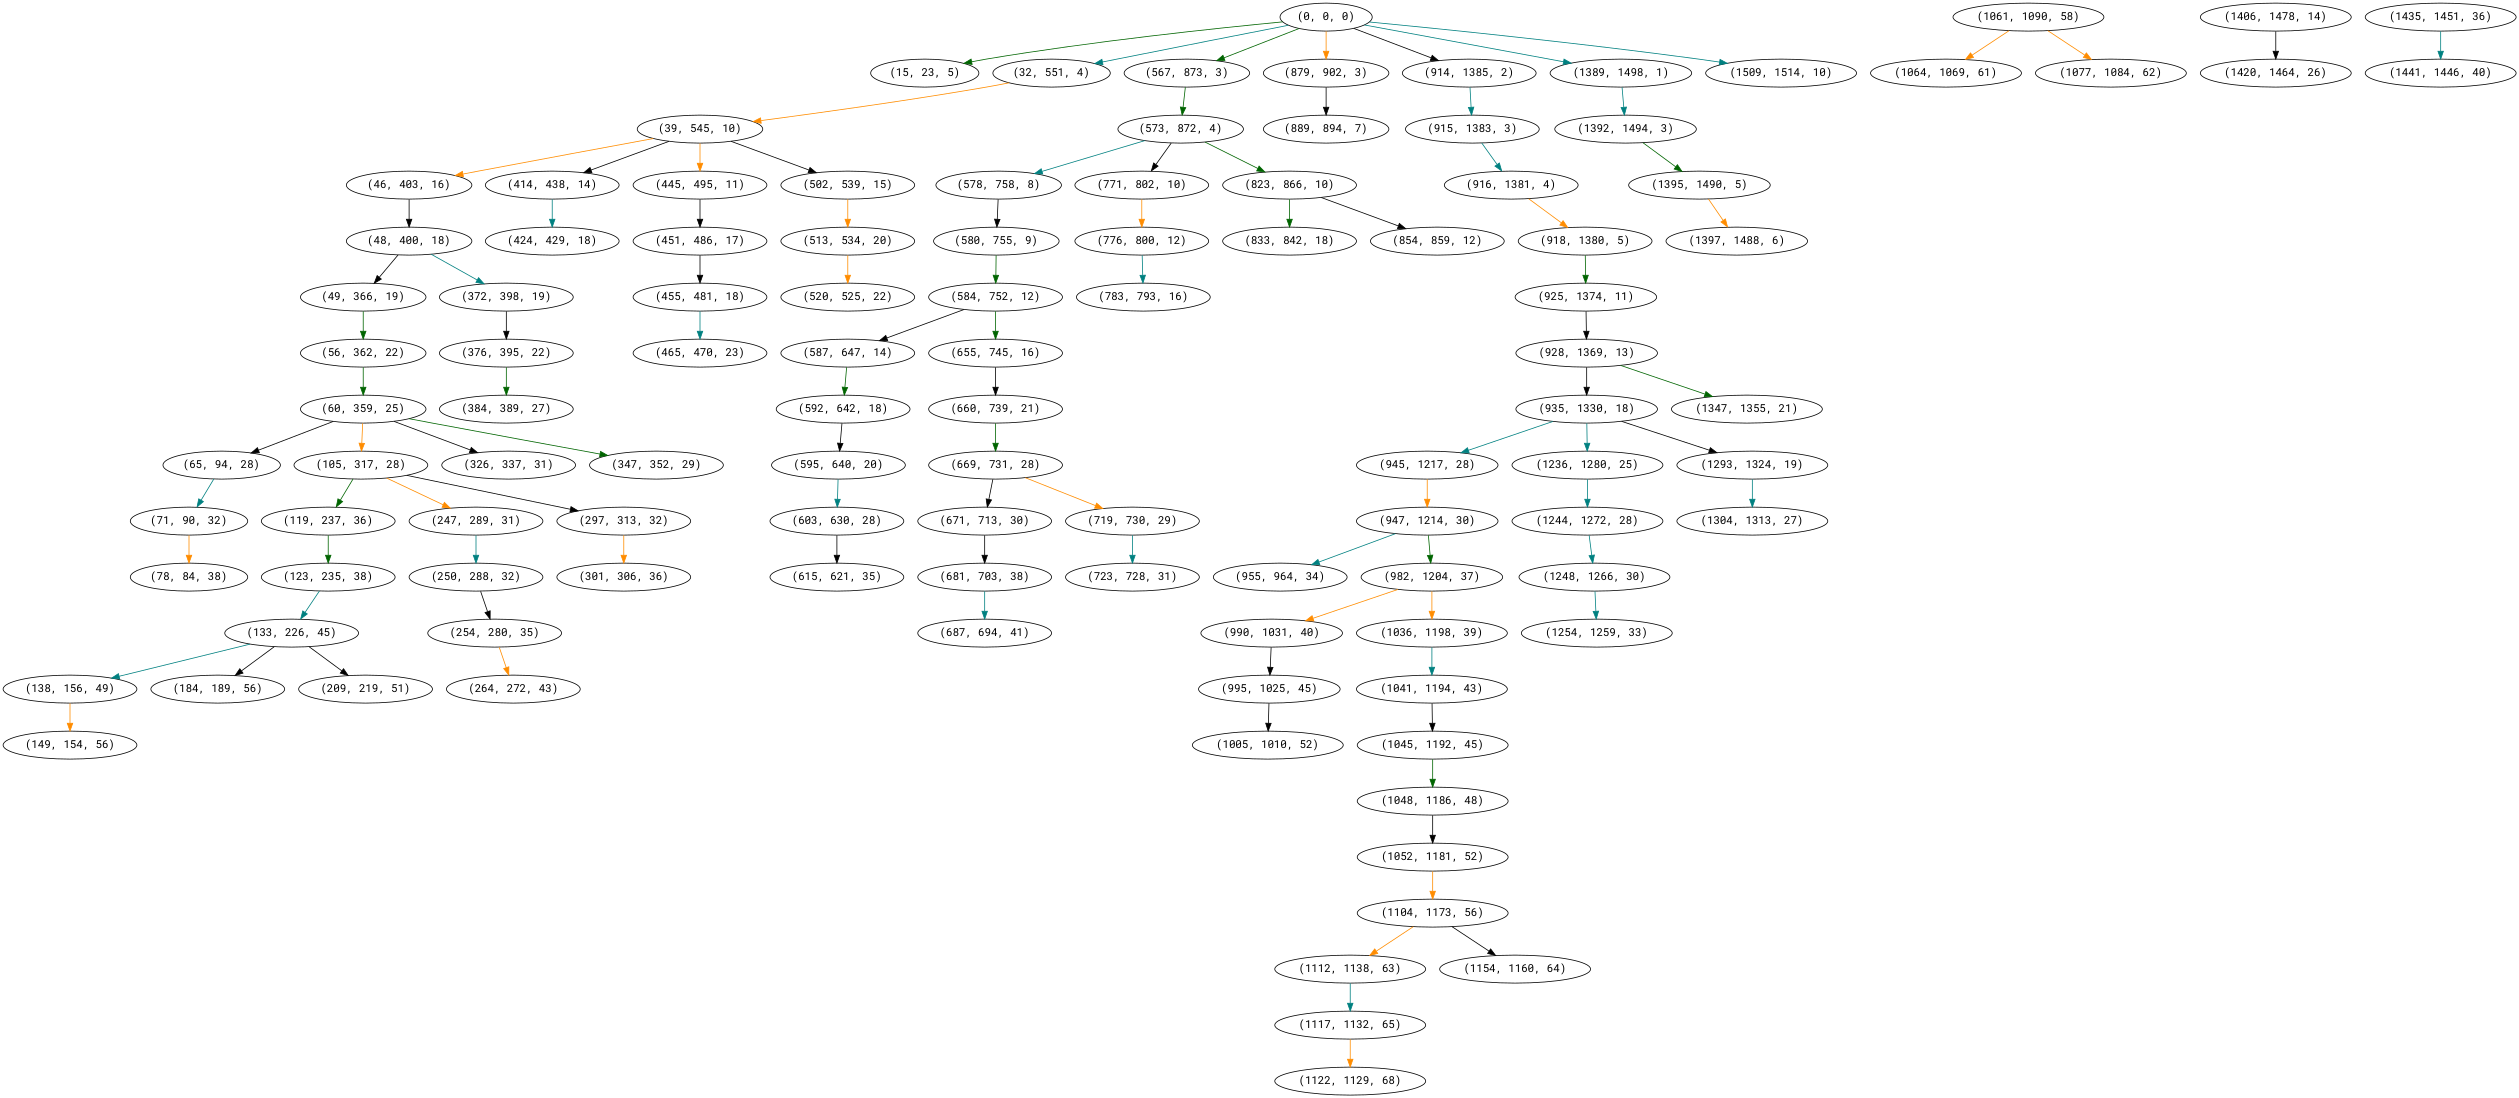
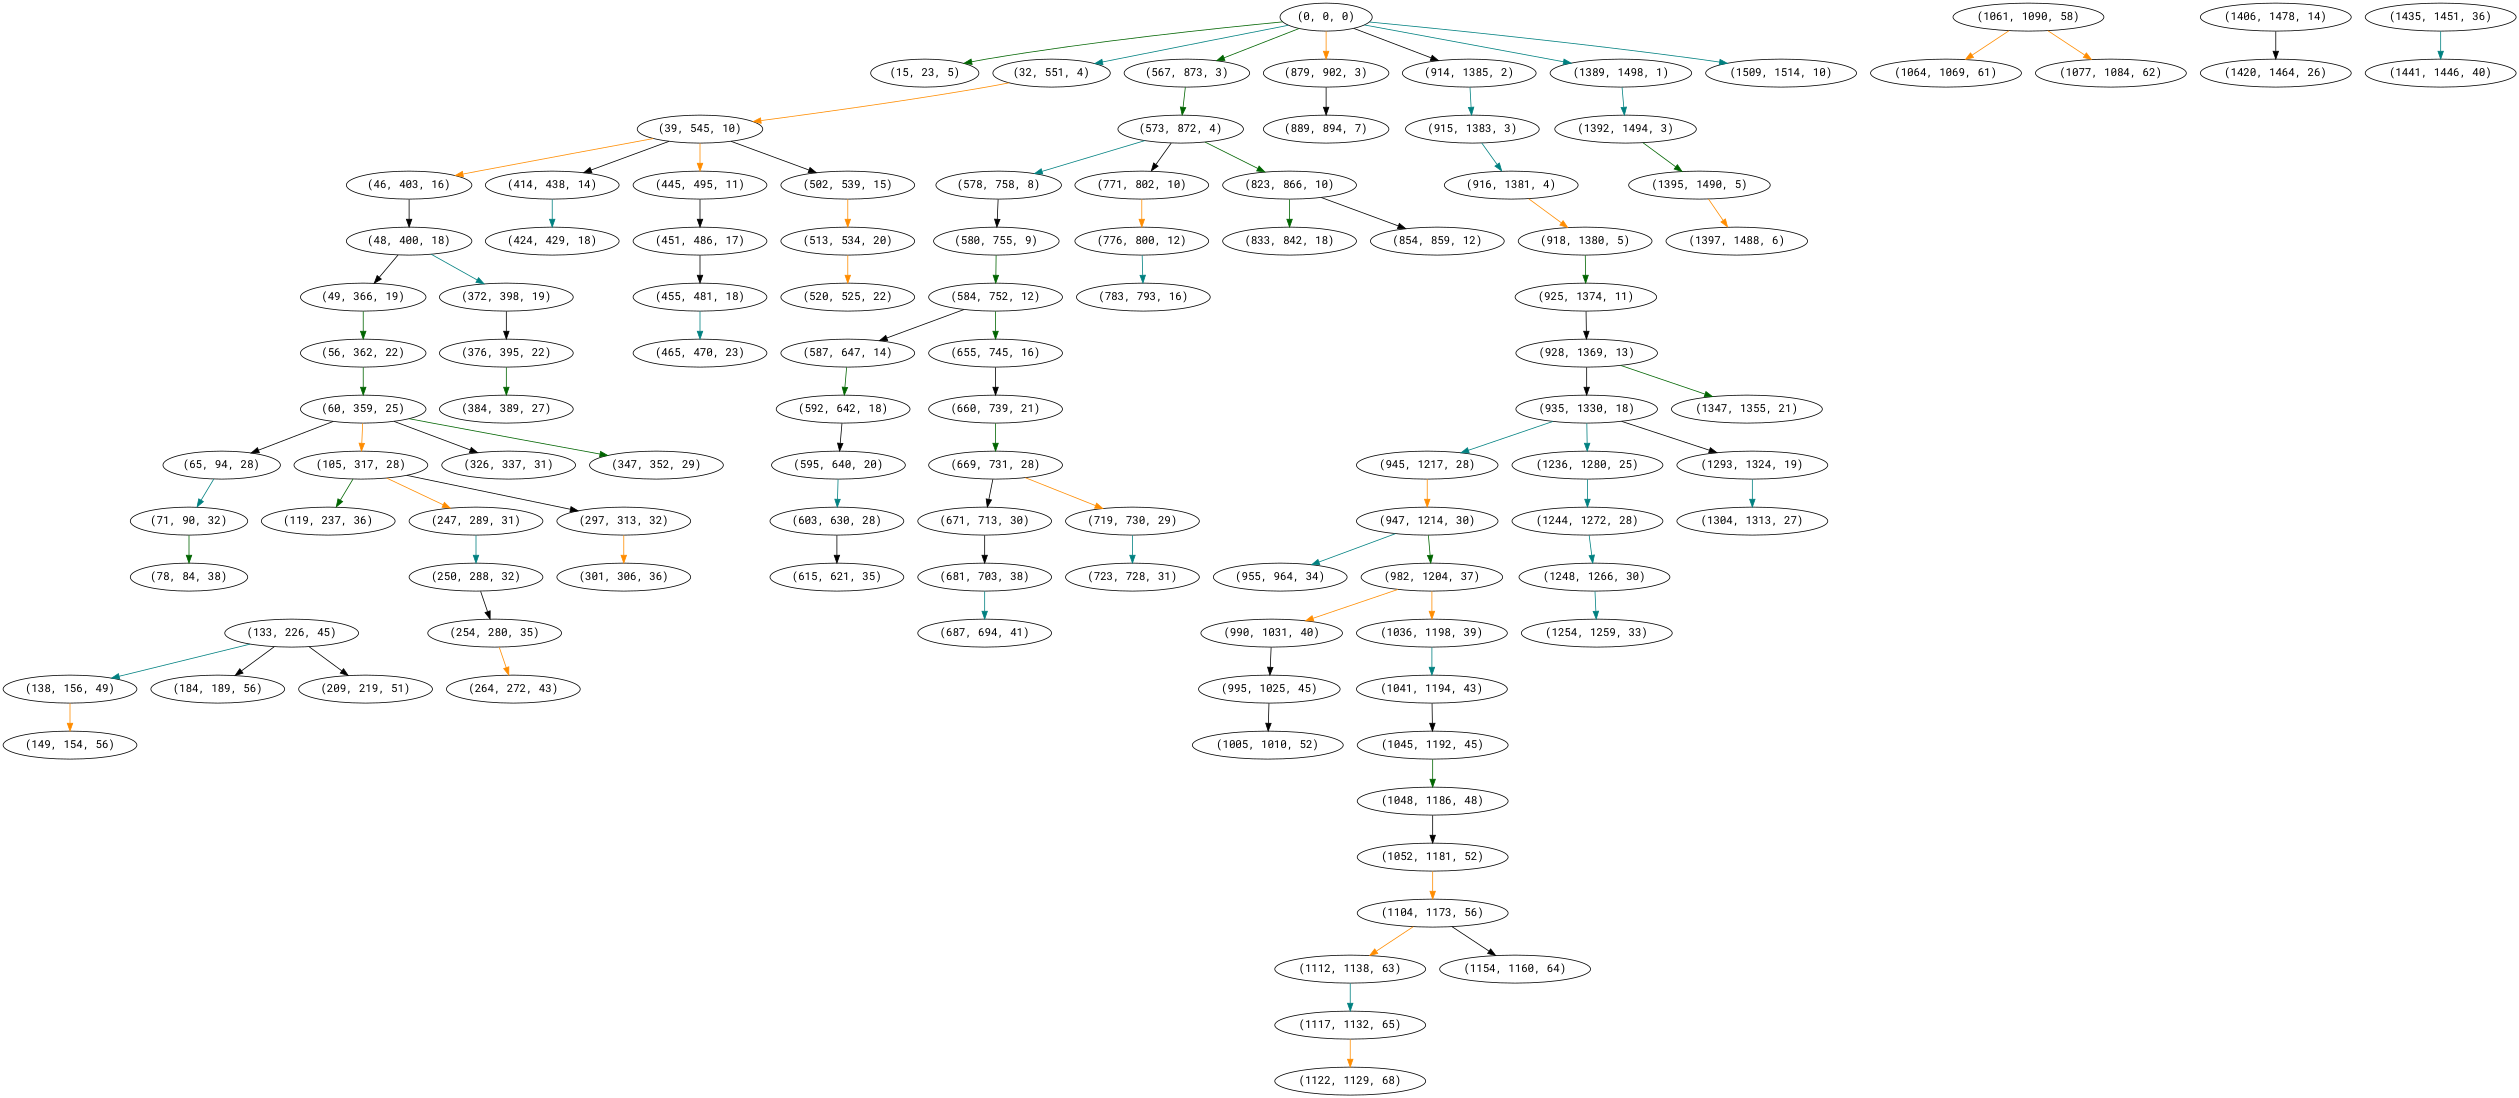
(189, 545) -> (189, 545)
(328, 577) -> none
